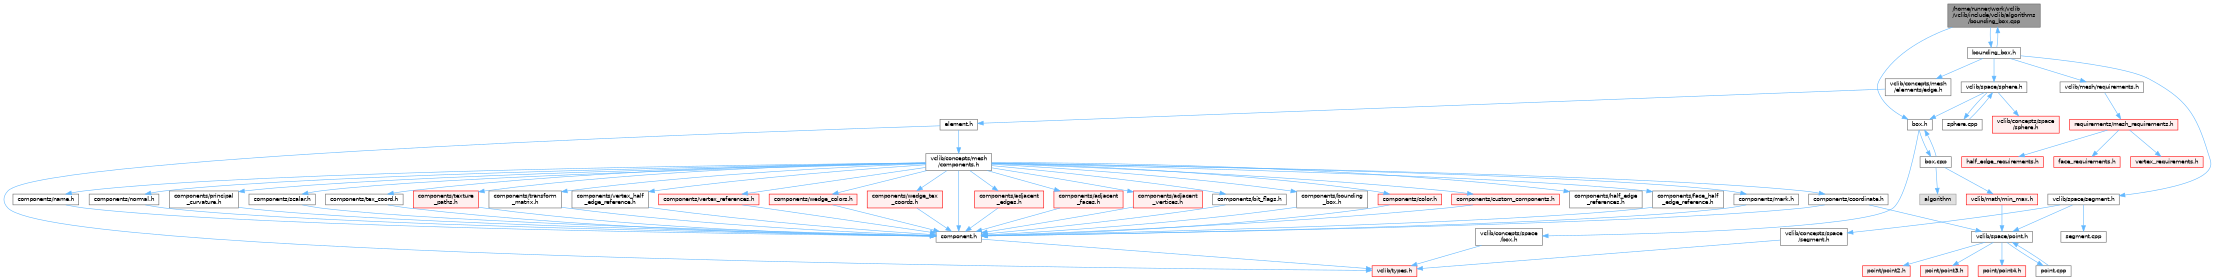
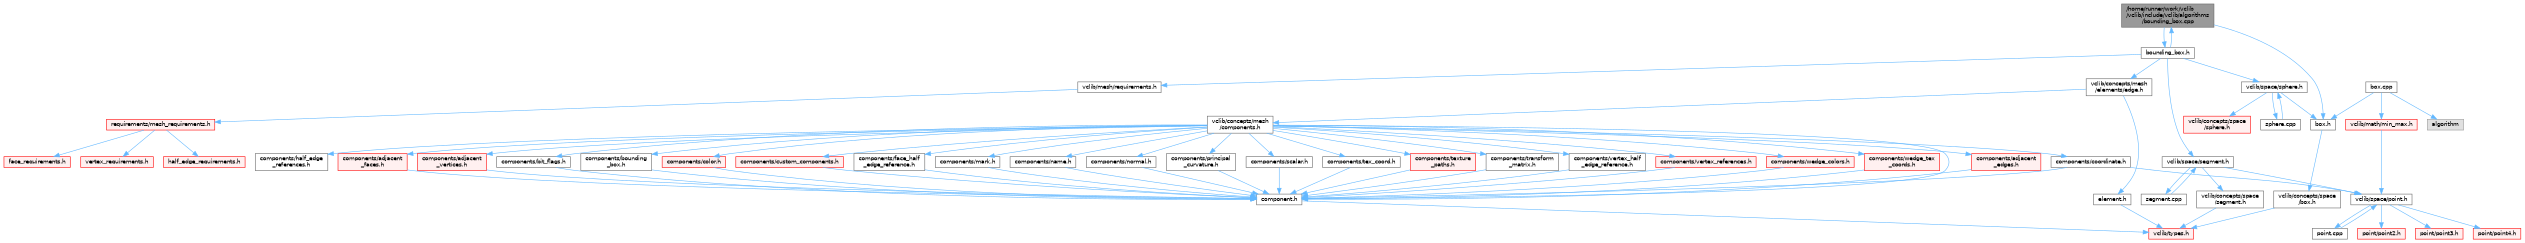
(959, 139) -> (1682, 106)
(1923, 141) -> none
none -> (2182, 183)
